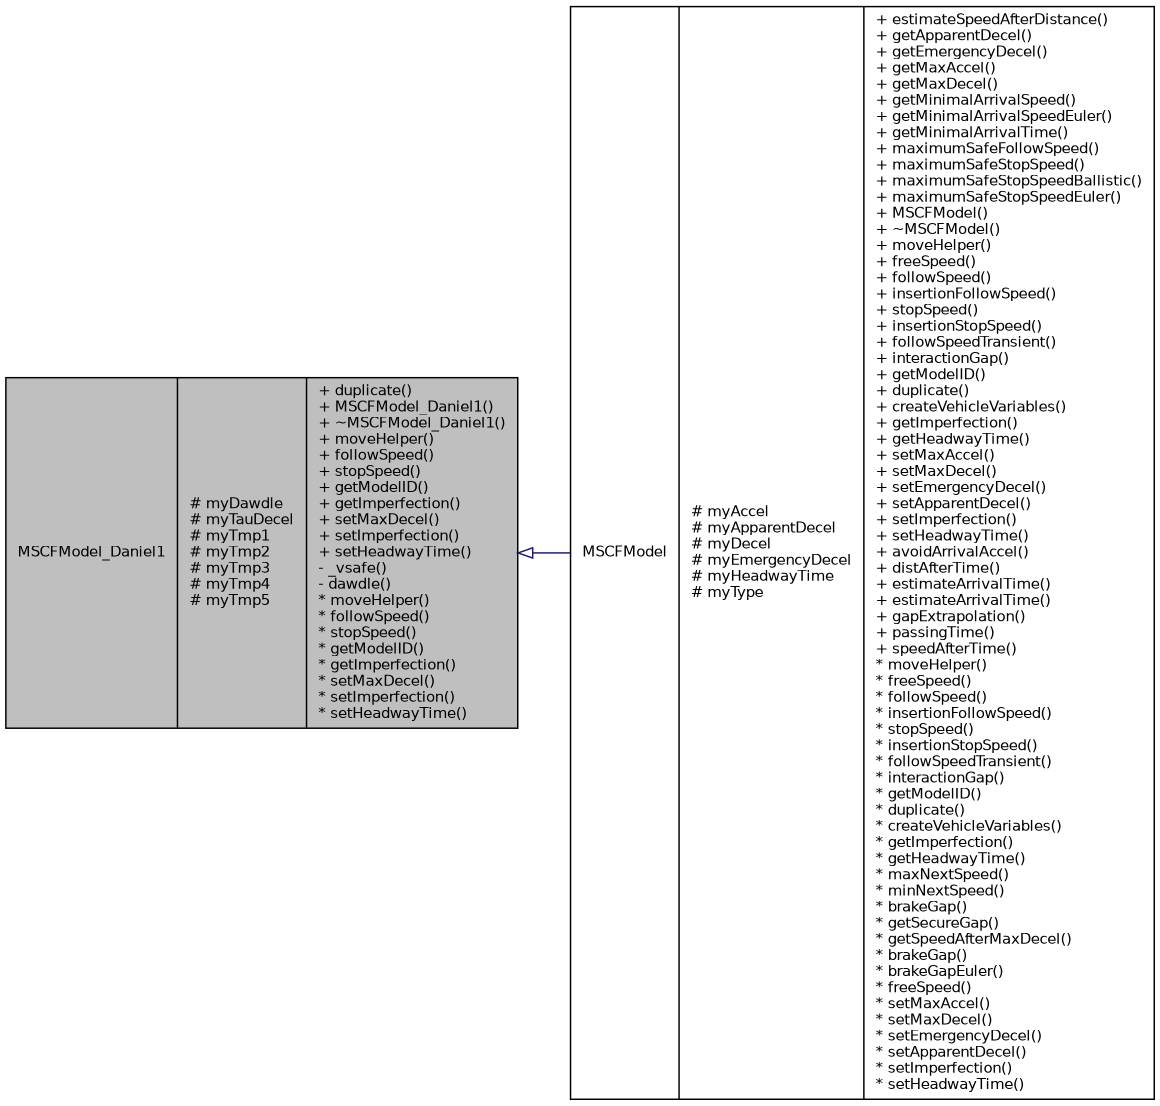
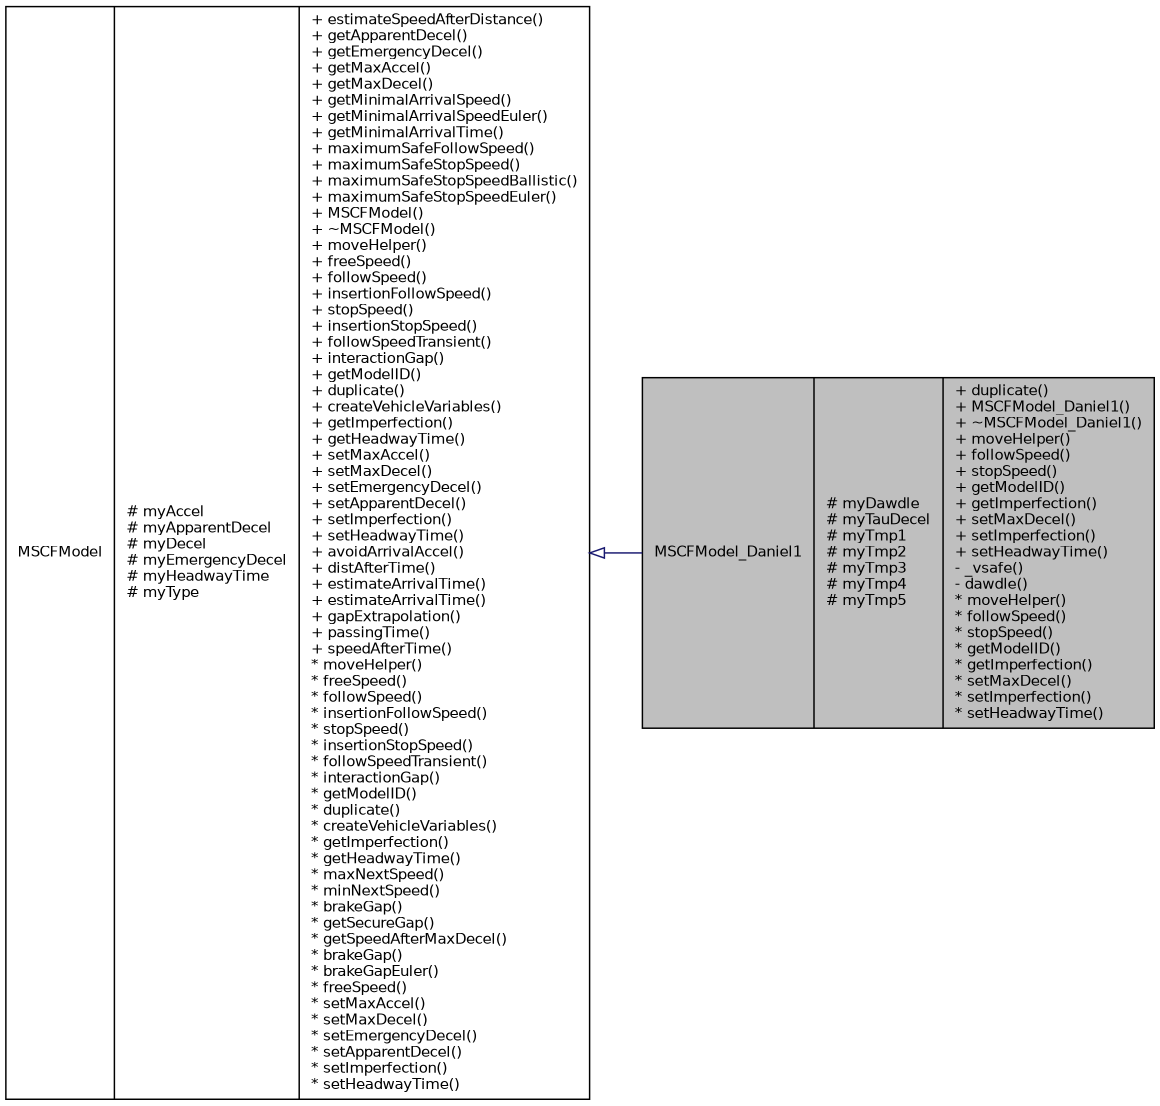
(552, 553) -> (623, 553)
